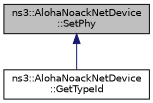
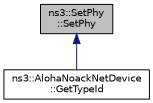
(77, 19) -> (77, 19)
